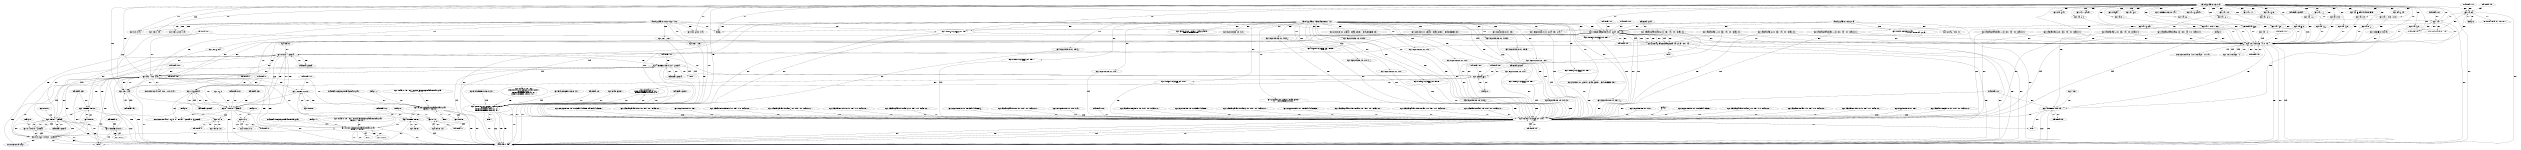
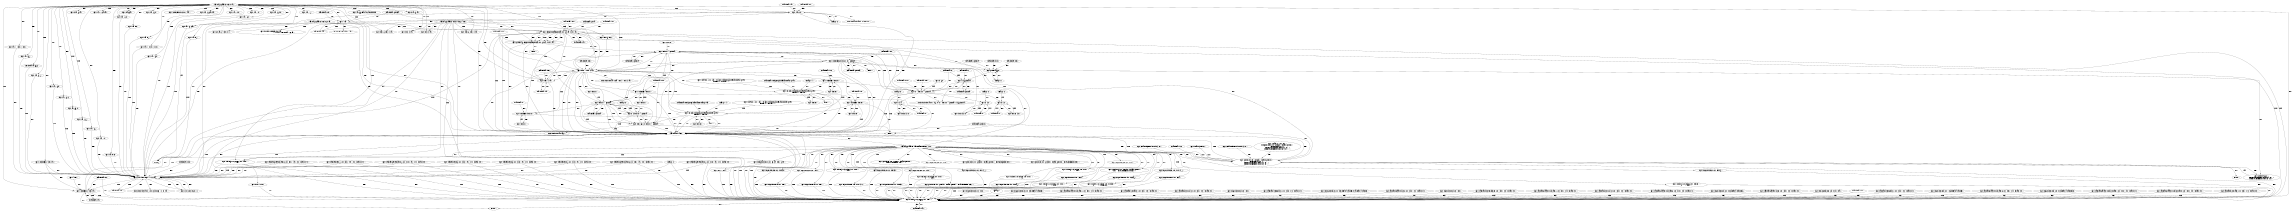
none -> (87, 15)
(740, 28) -> (806, 137)
(1191, 109) -> (1947, 191)
